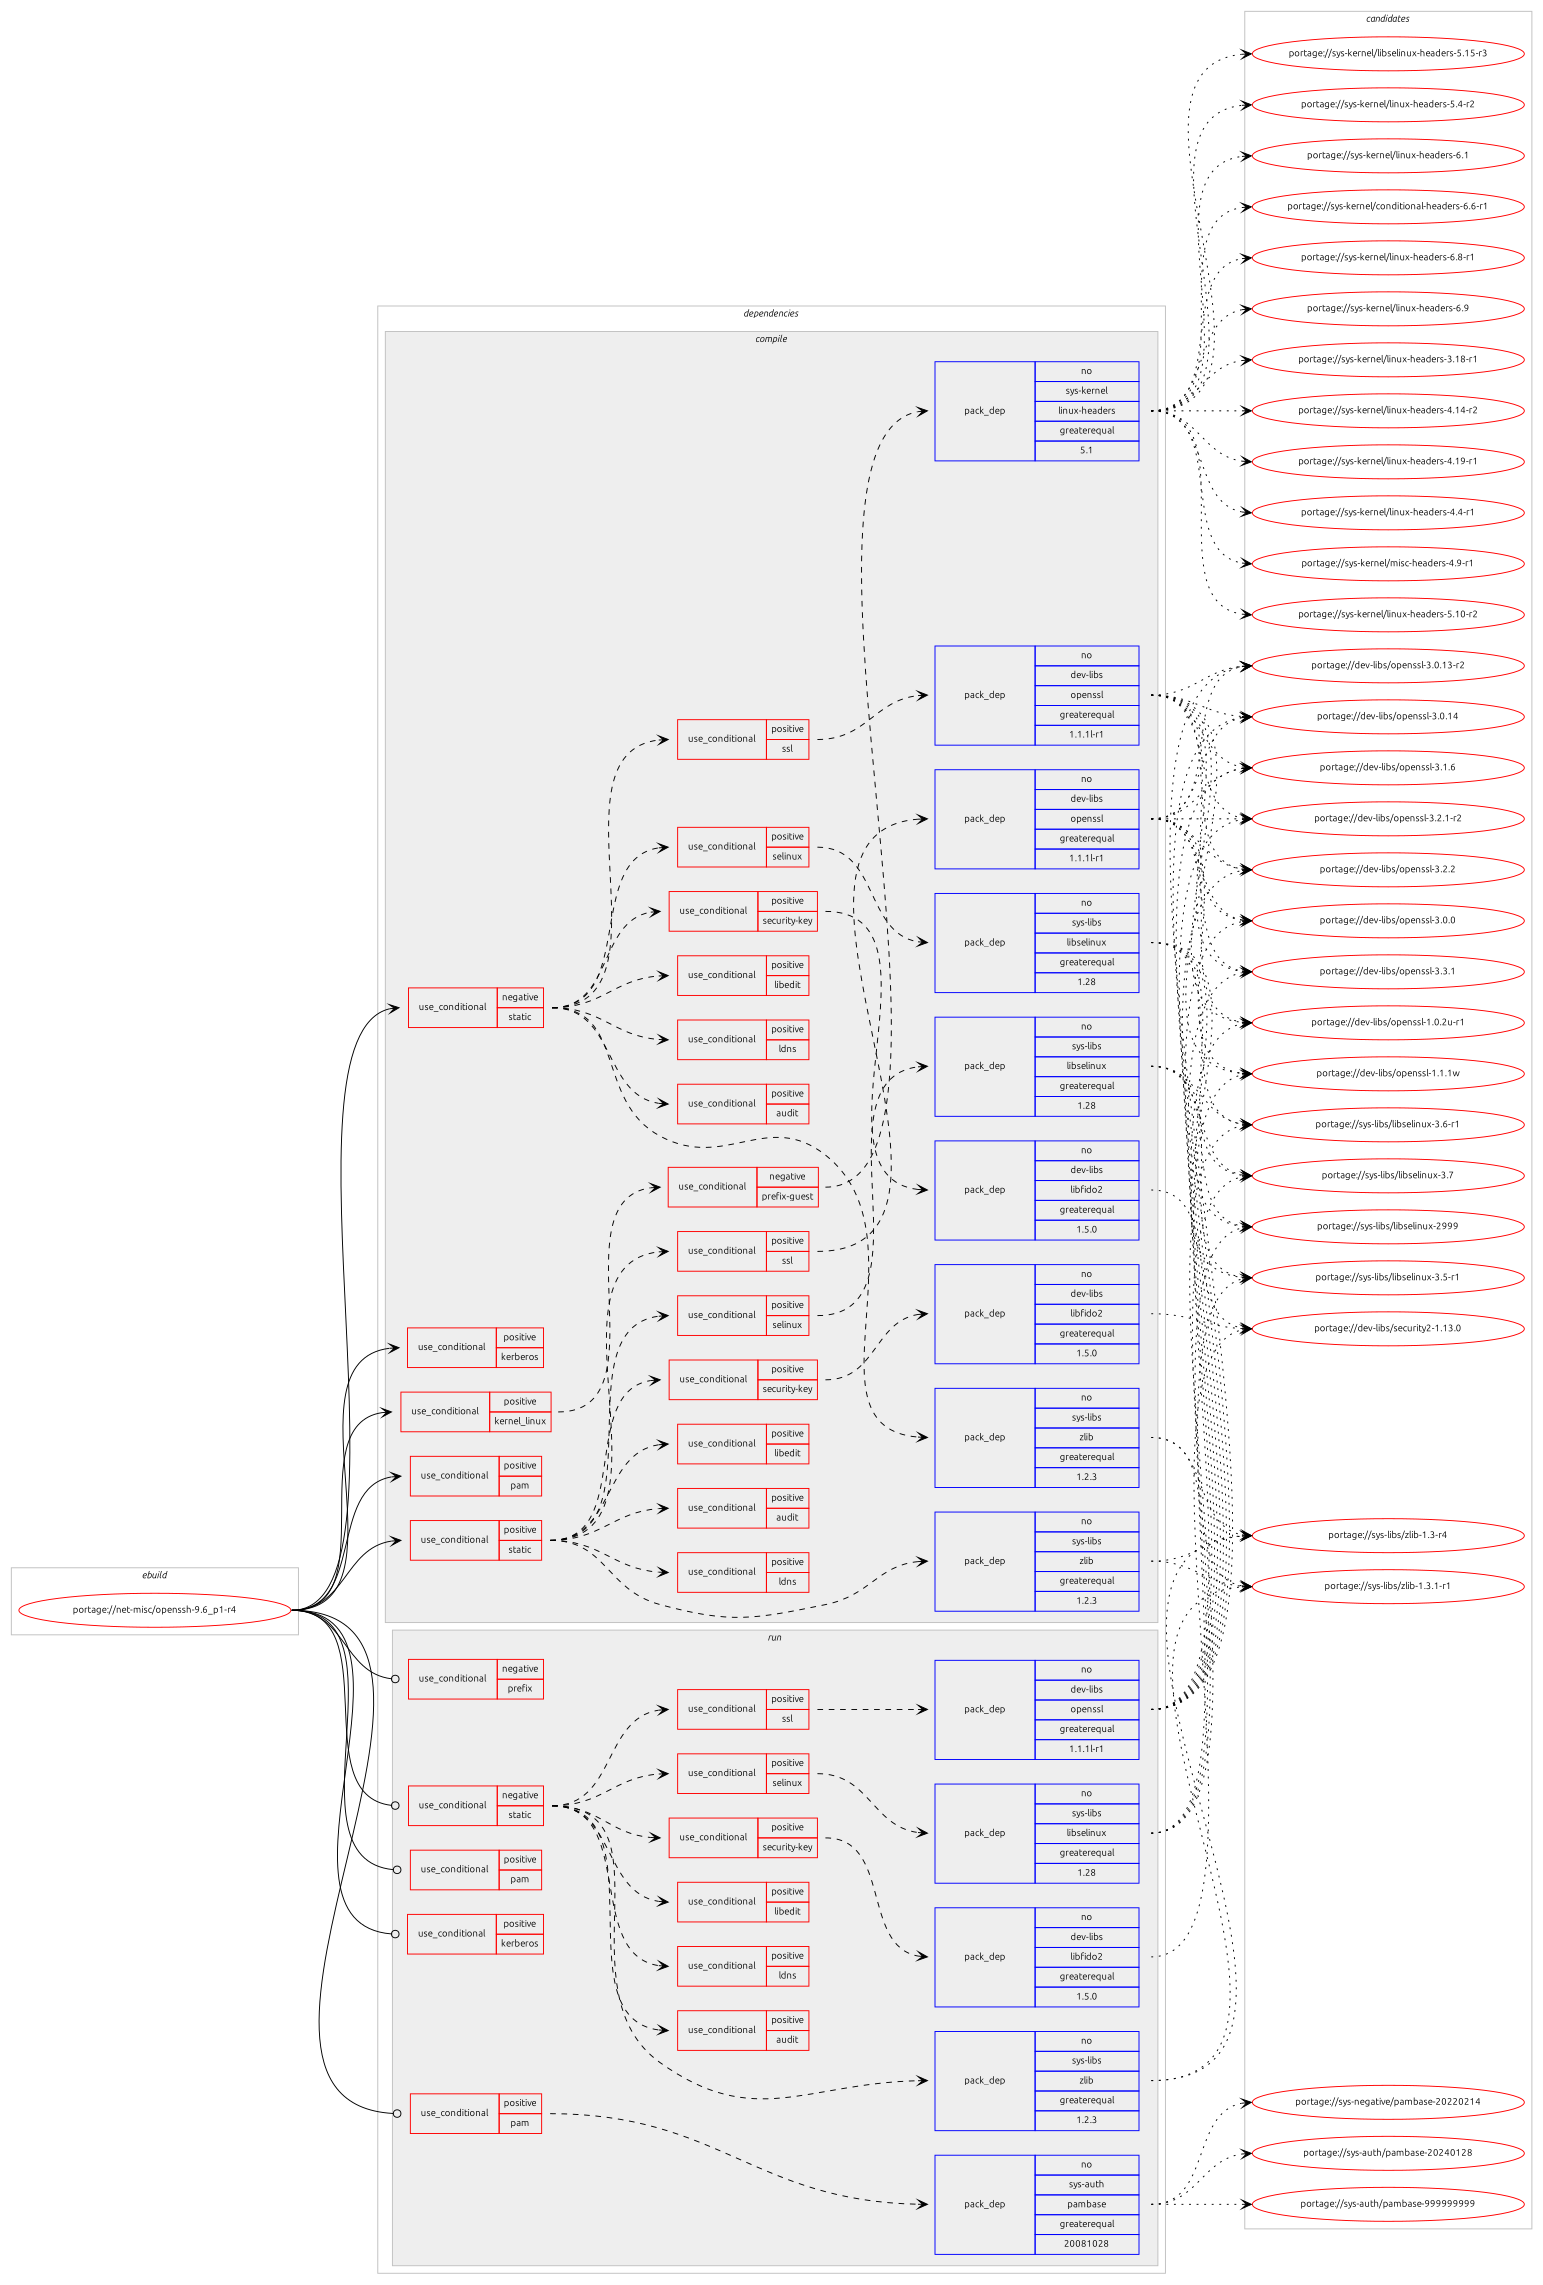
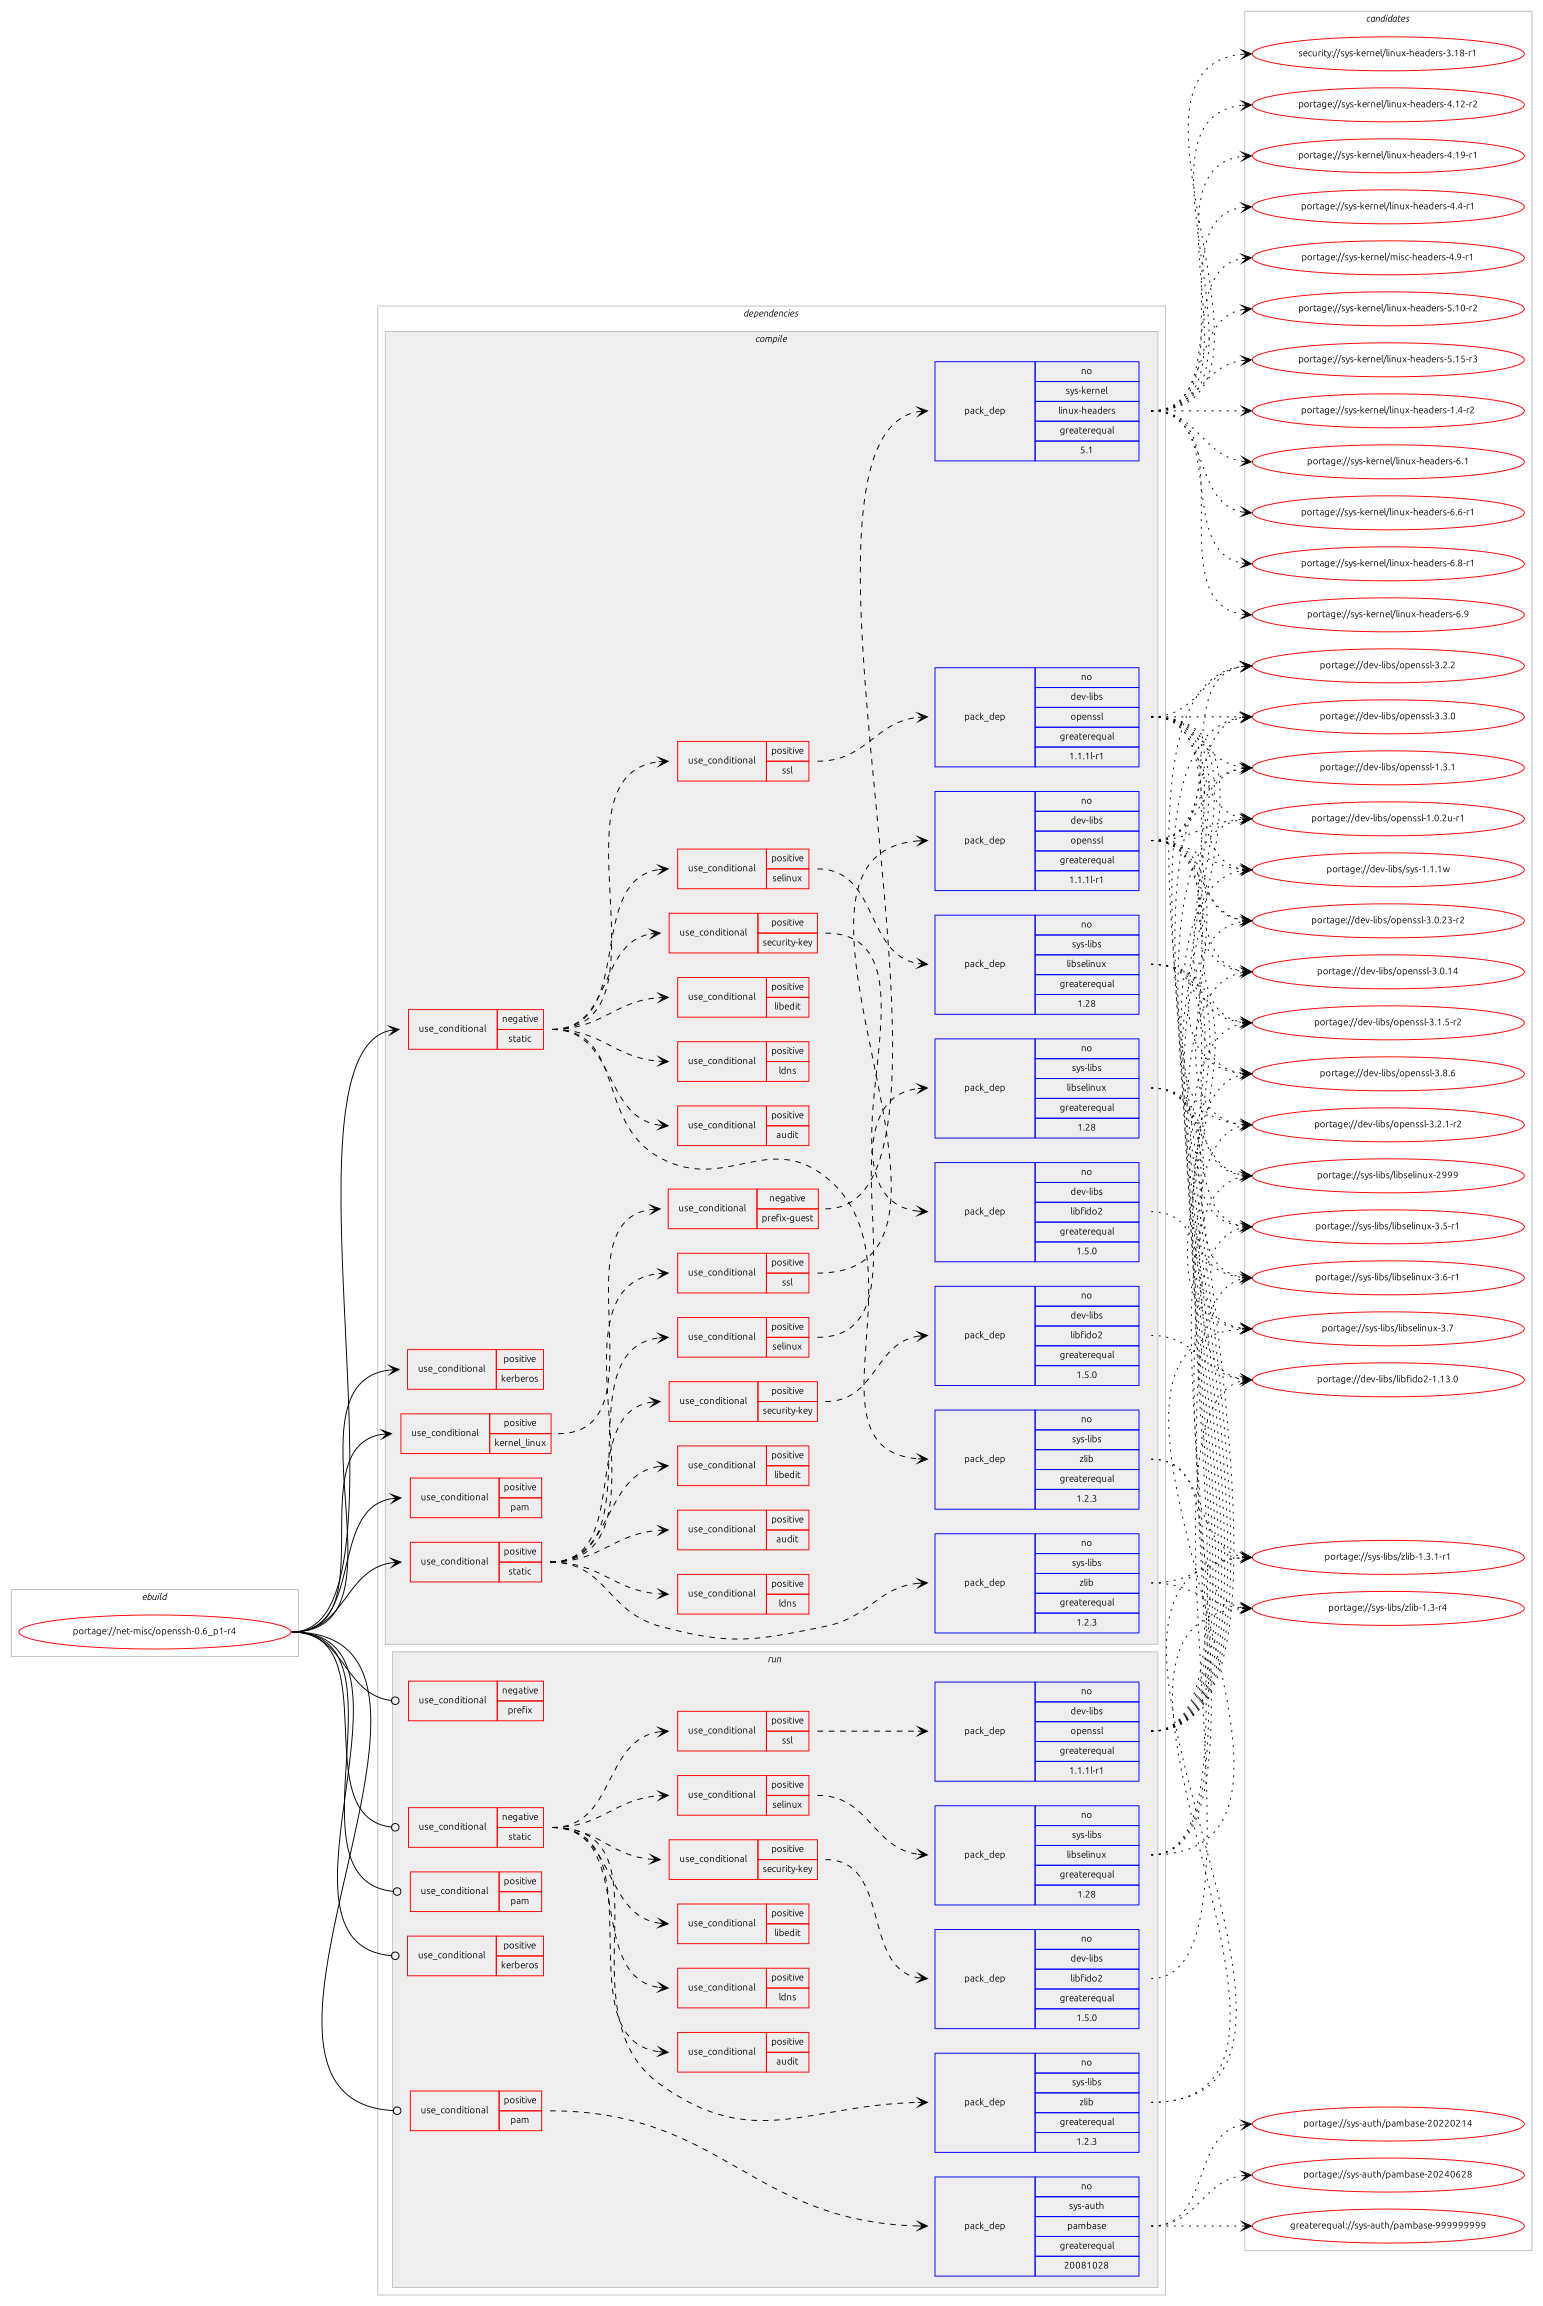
(1388, 54) -> (1388, 360)
(1388, 105) -> (1388, 411)
(1388, 207) -> (1388, 513)
(1388, 360) -> (1388, 54)
(1388, 411) -> (1388, 105)
(1388, 666) -> (1388, 921)
(1388, 768) -> (1388, 1074)
(1388, 921) -> (1388, 717)
(1388, 972) -> (1388, 768)
none -> (1388, 1023)
(1388, 1074) -> (1388, 870)
(1388, 1329) -> (1388, 1380)
(155, 1610) -> (155, 1632)
(1388, 2102) -> (1388, 2124)
(1388, 2153) -> (1388, 2175)
(1388, 2204) -> (1388, 2226)
